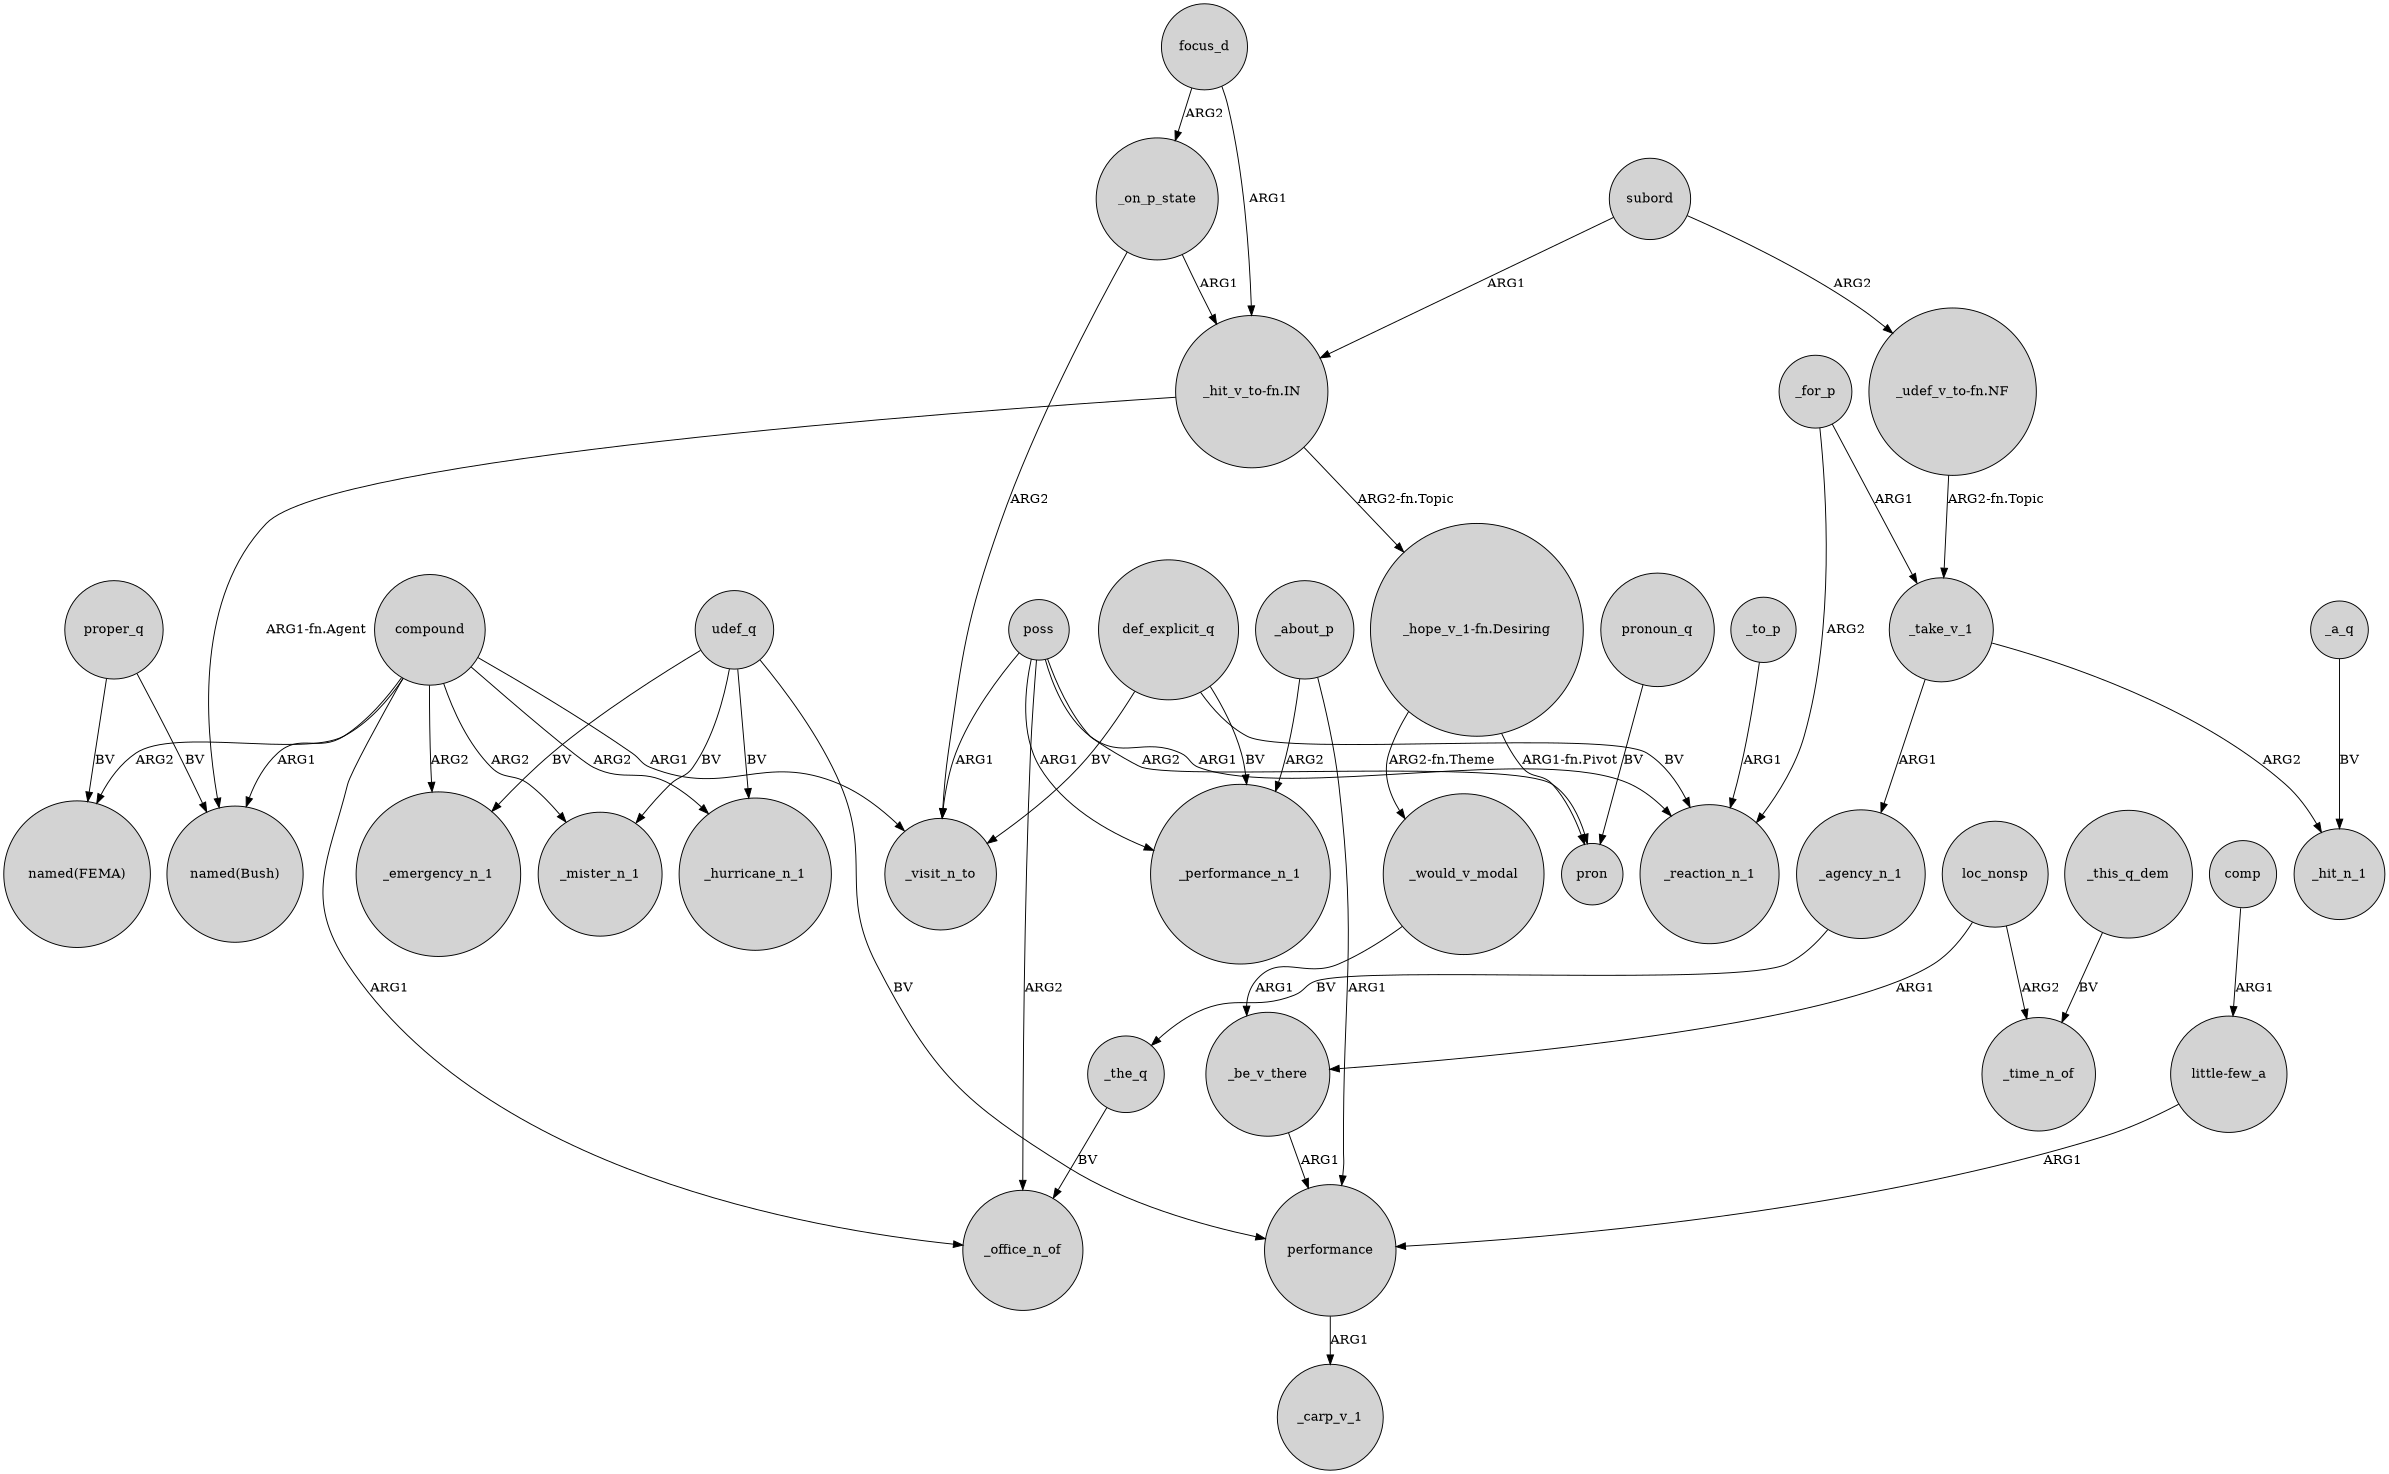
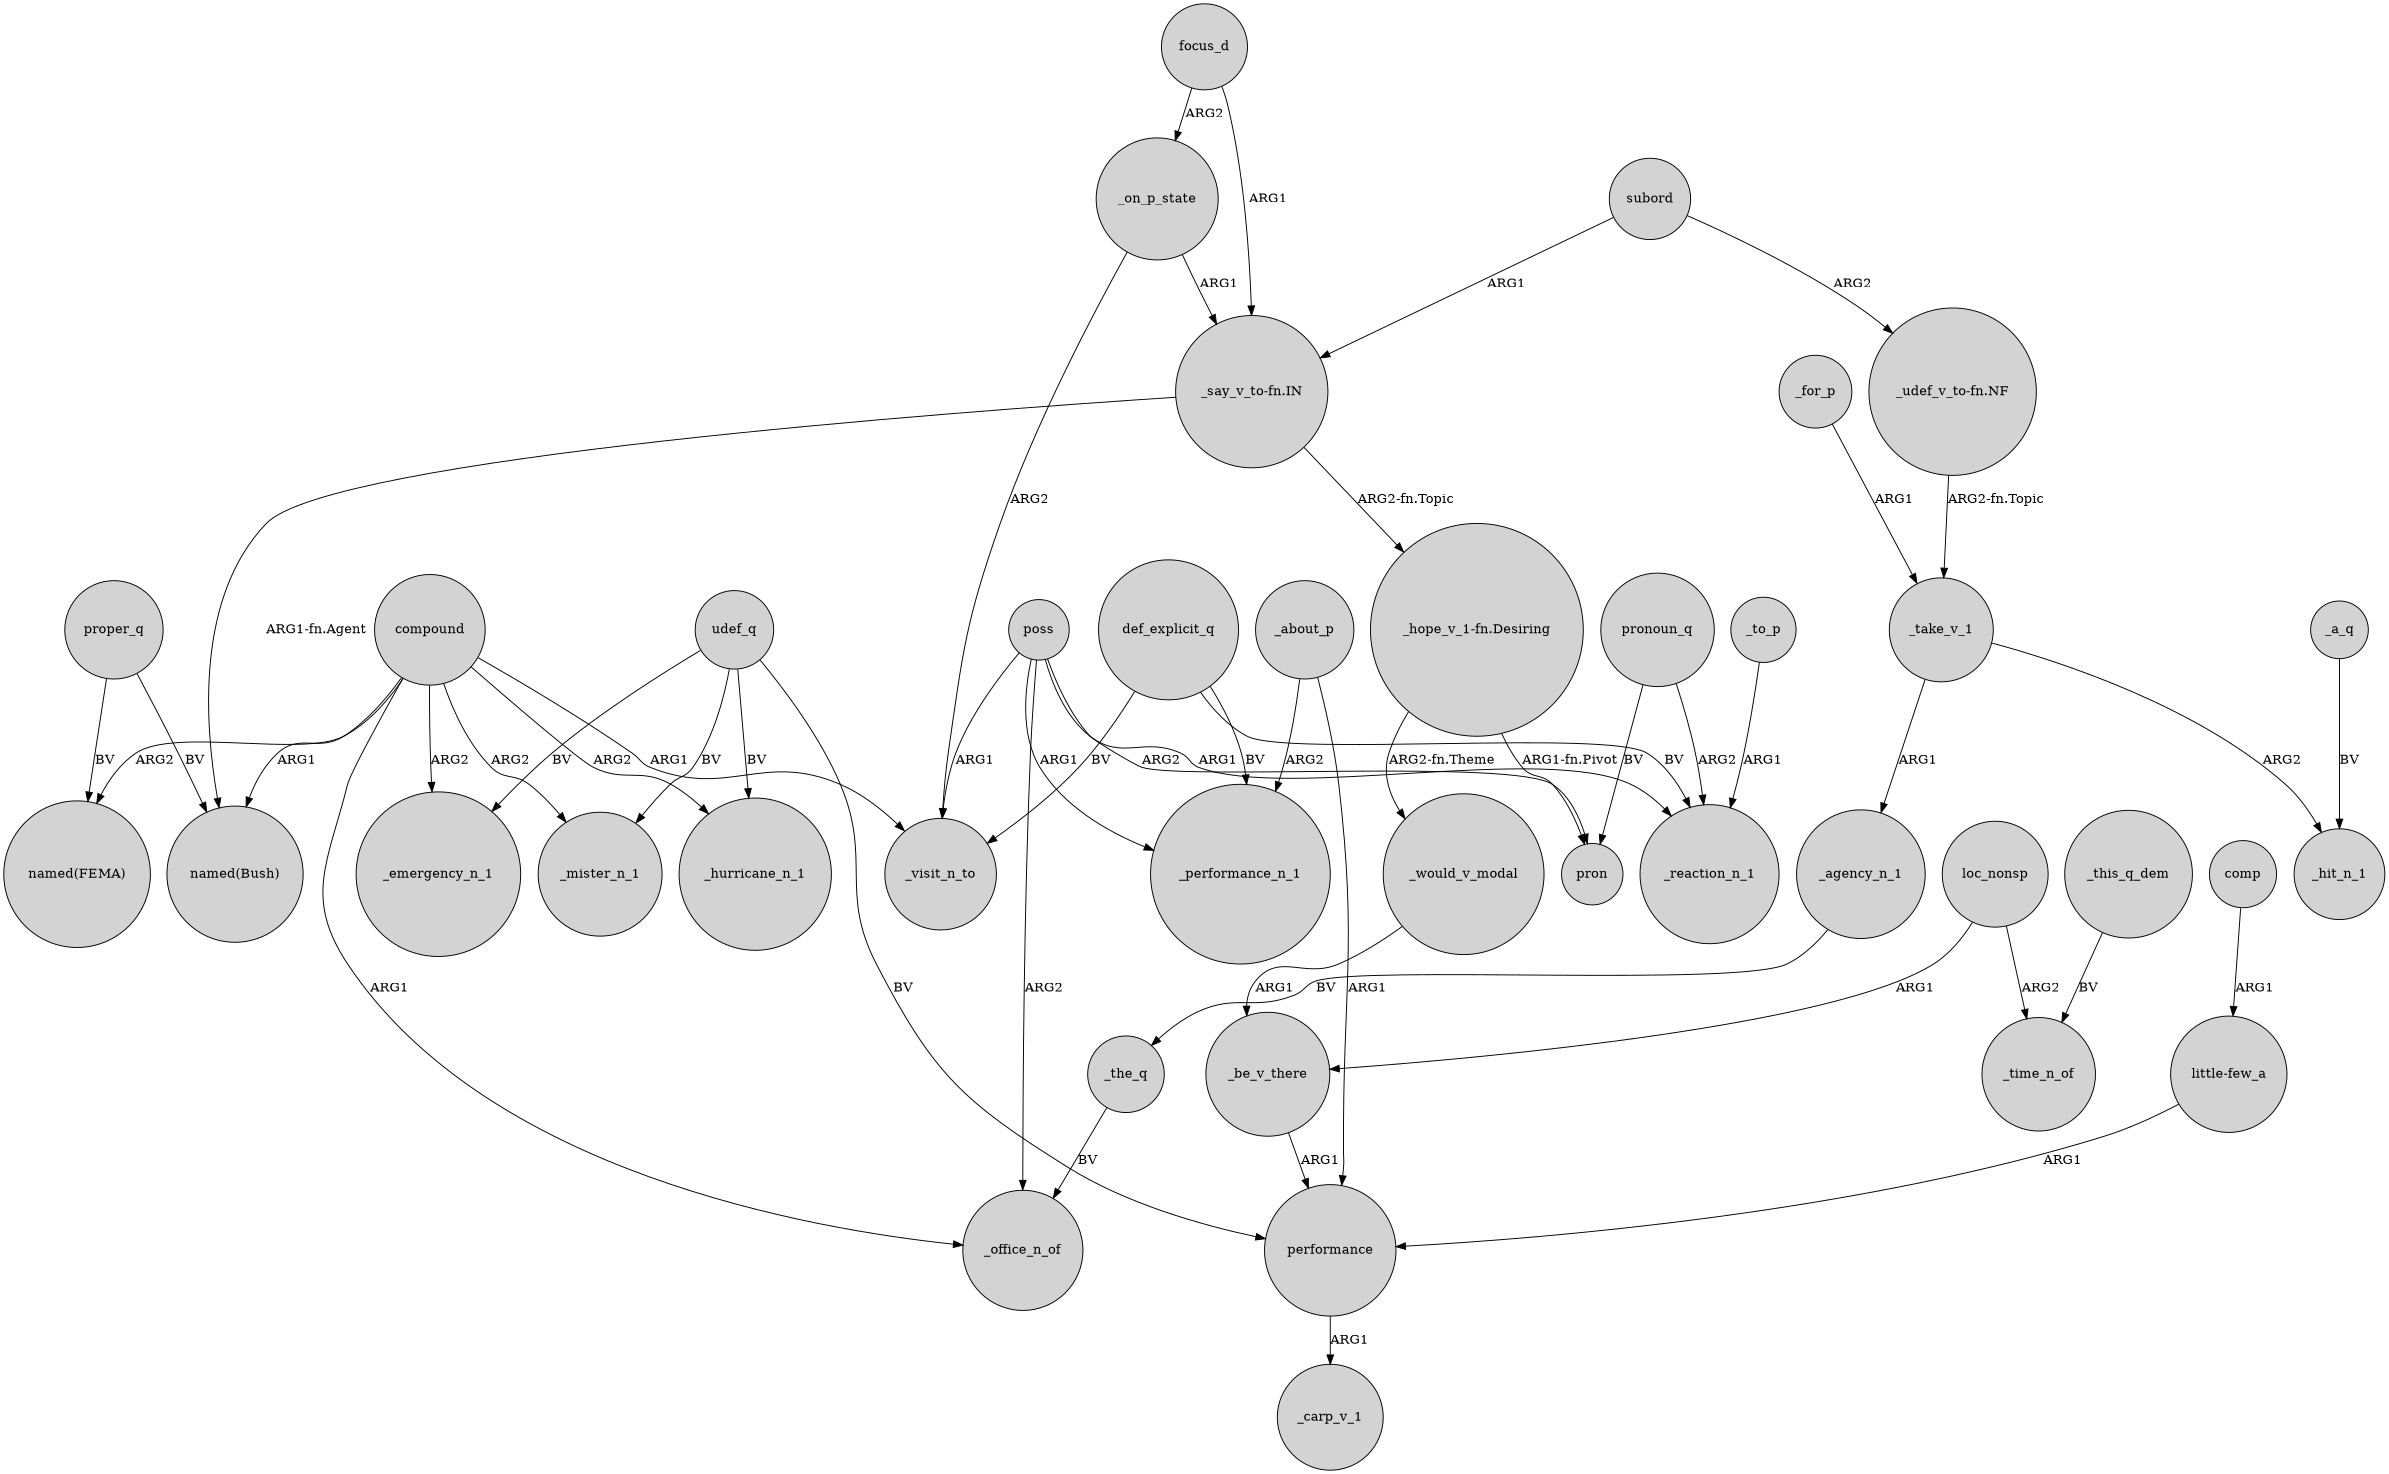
(1252, 392) -> (1252, 392)
(1823, 628) -> (1692, 739)
